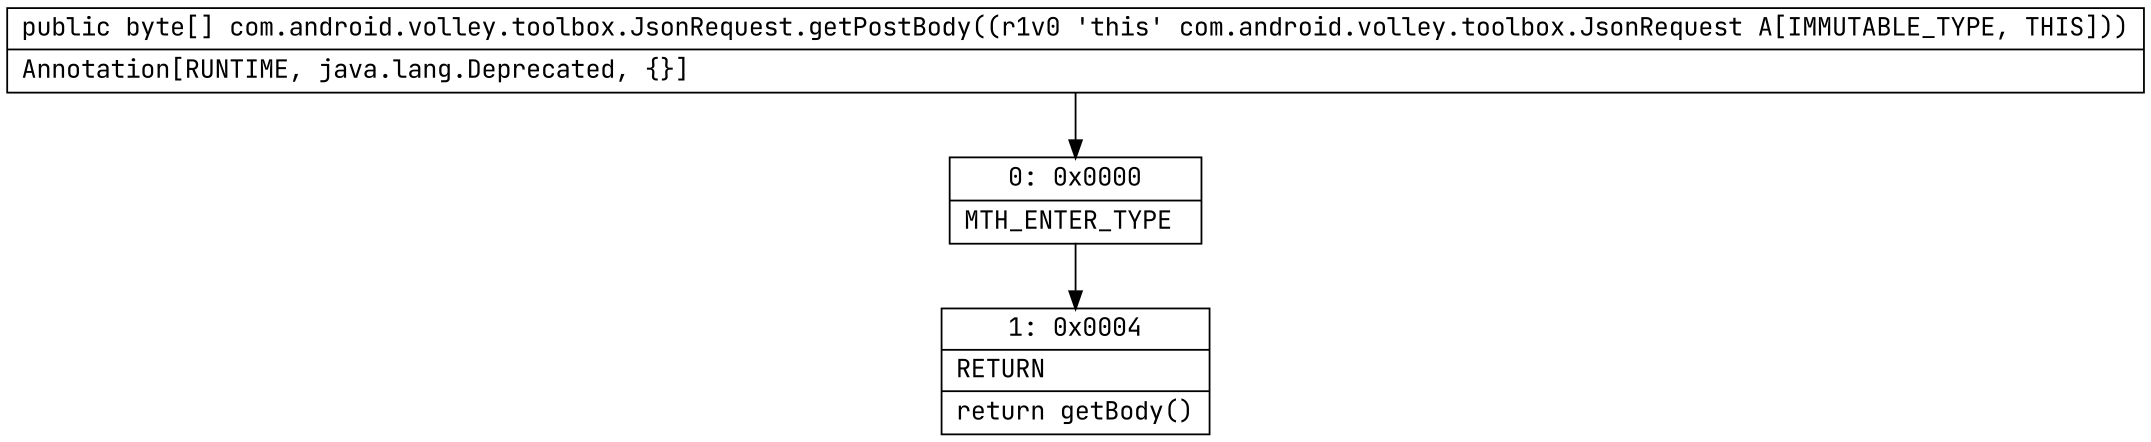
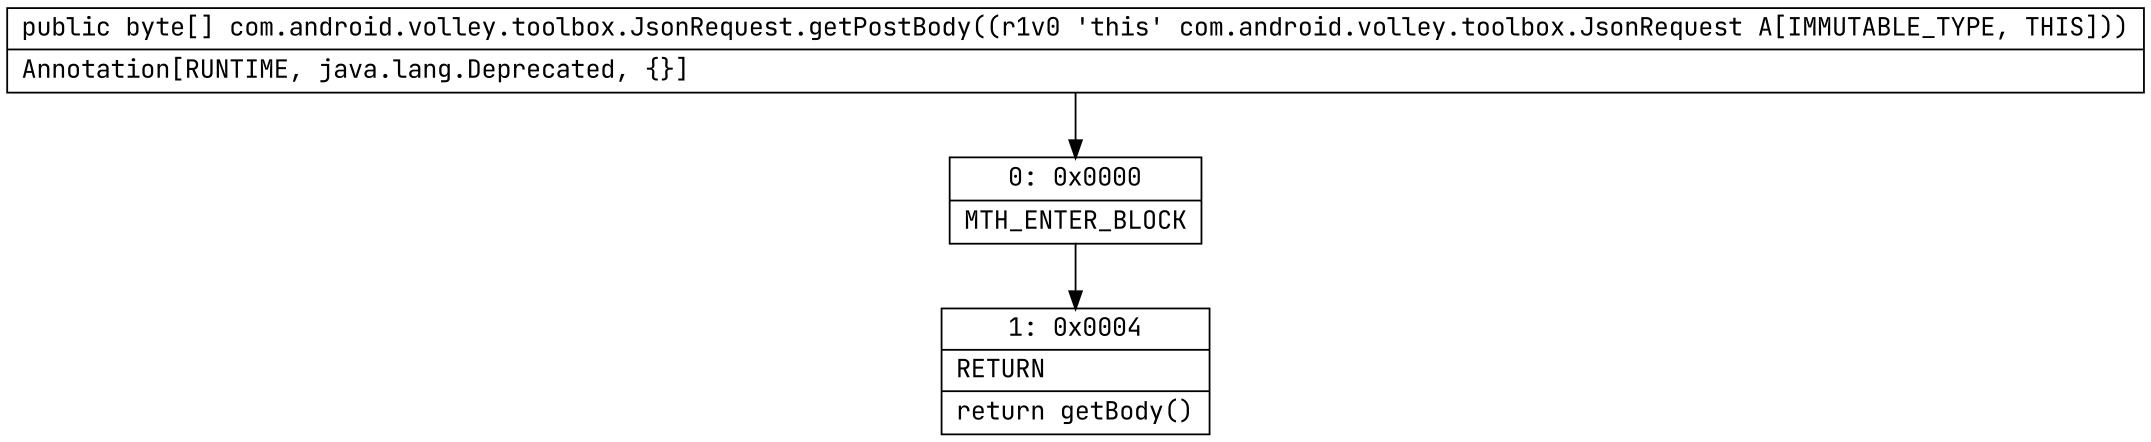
(1068, 221) -> (1076, 221)
